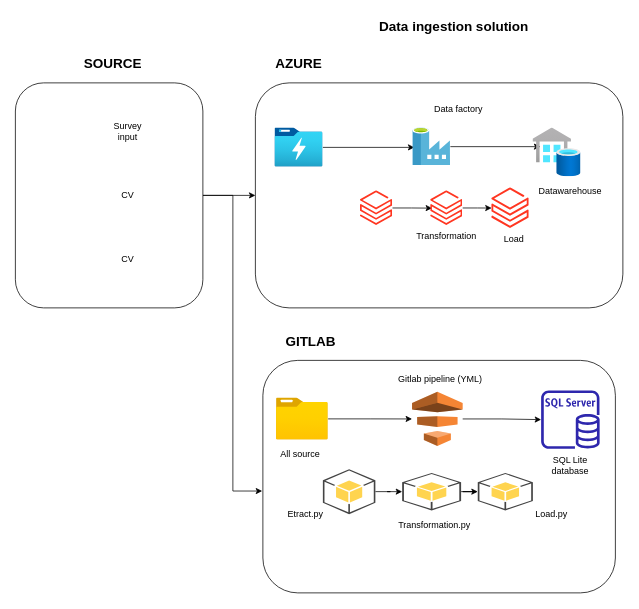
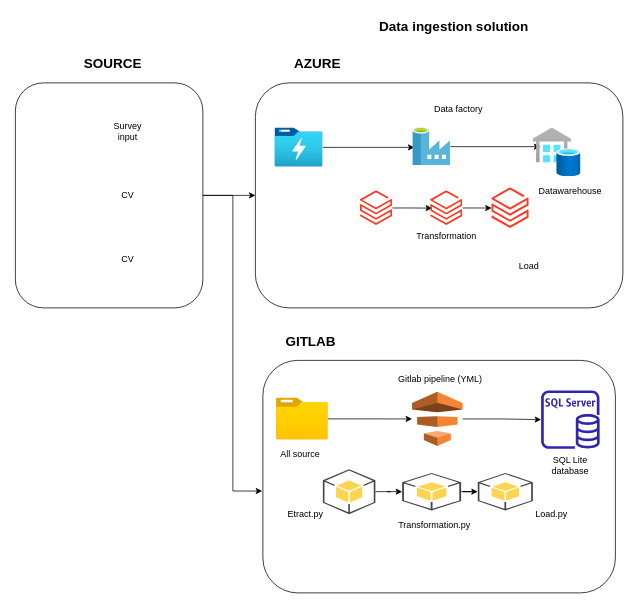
(299, 64) -> (318, 64)
(514, 240) -> (529, 266)
